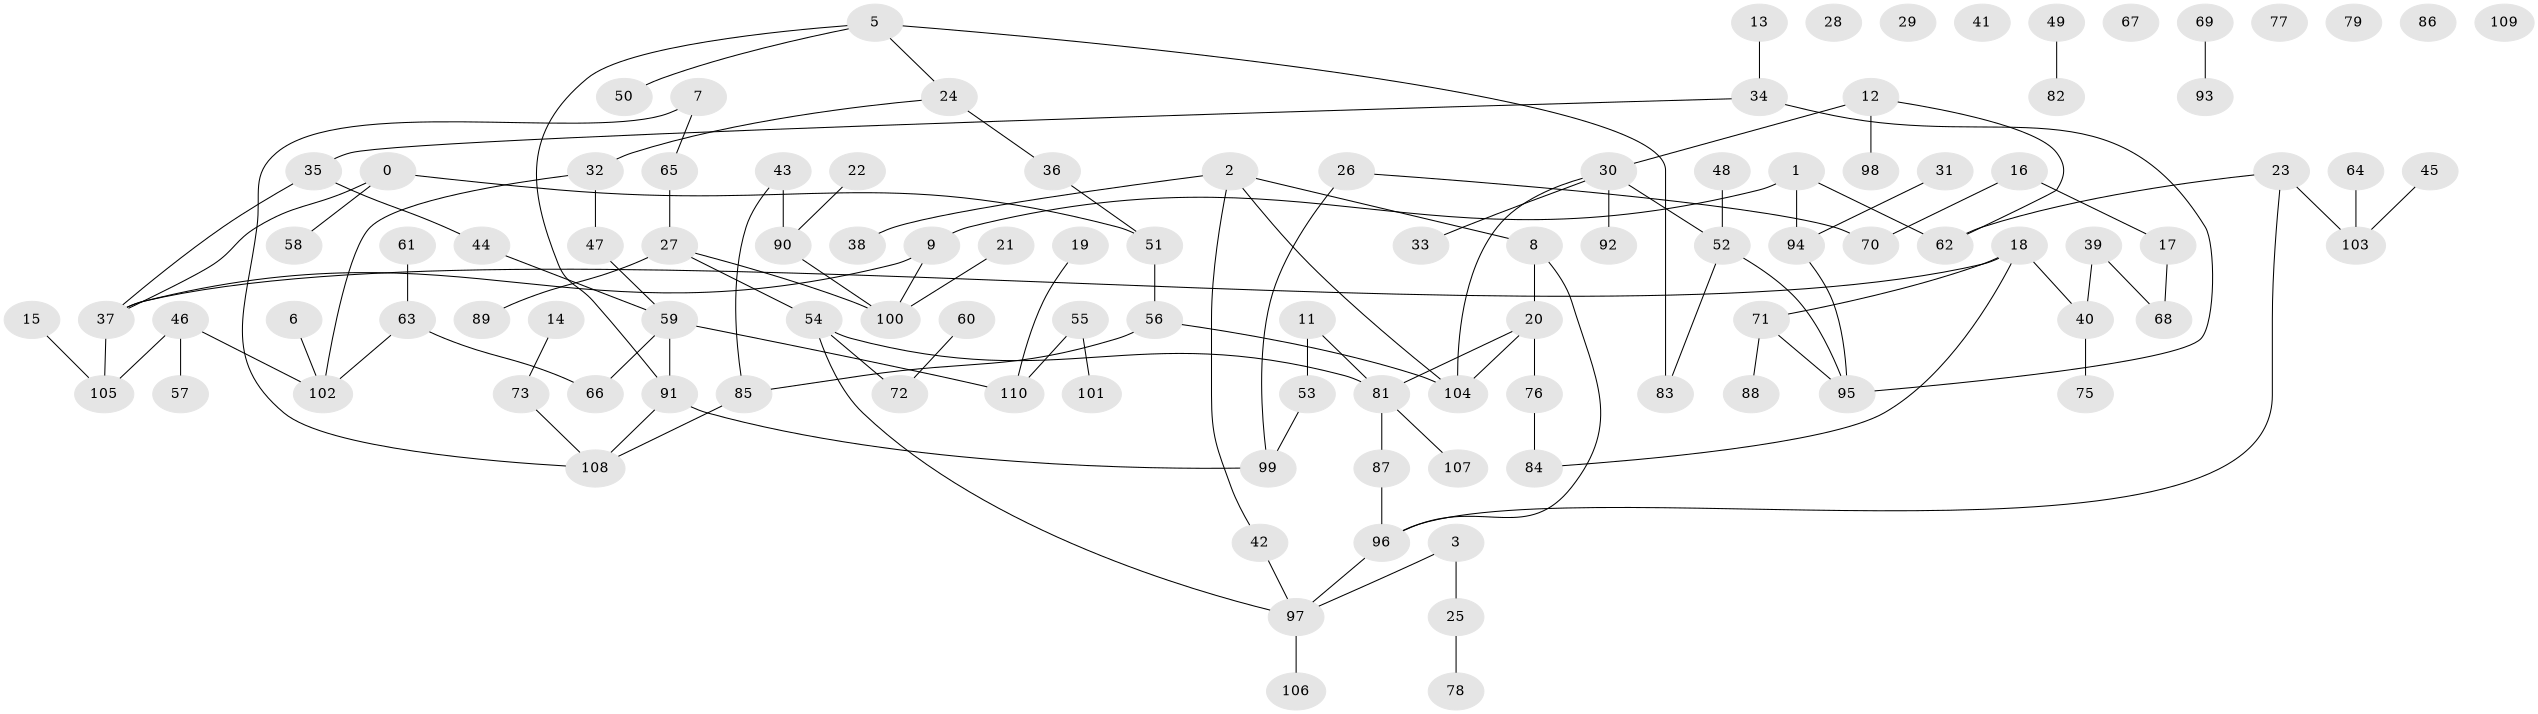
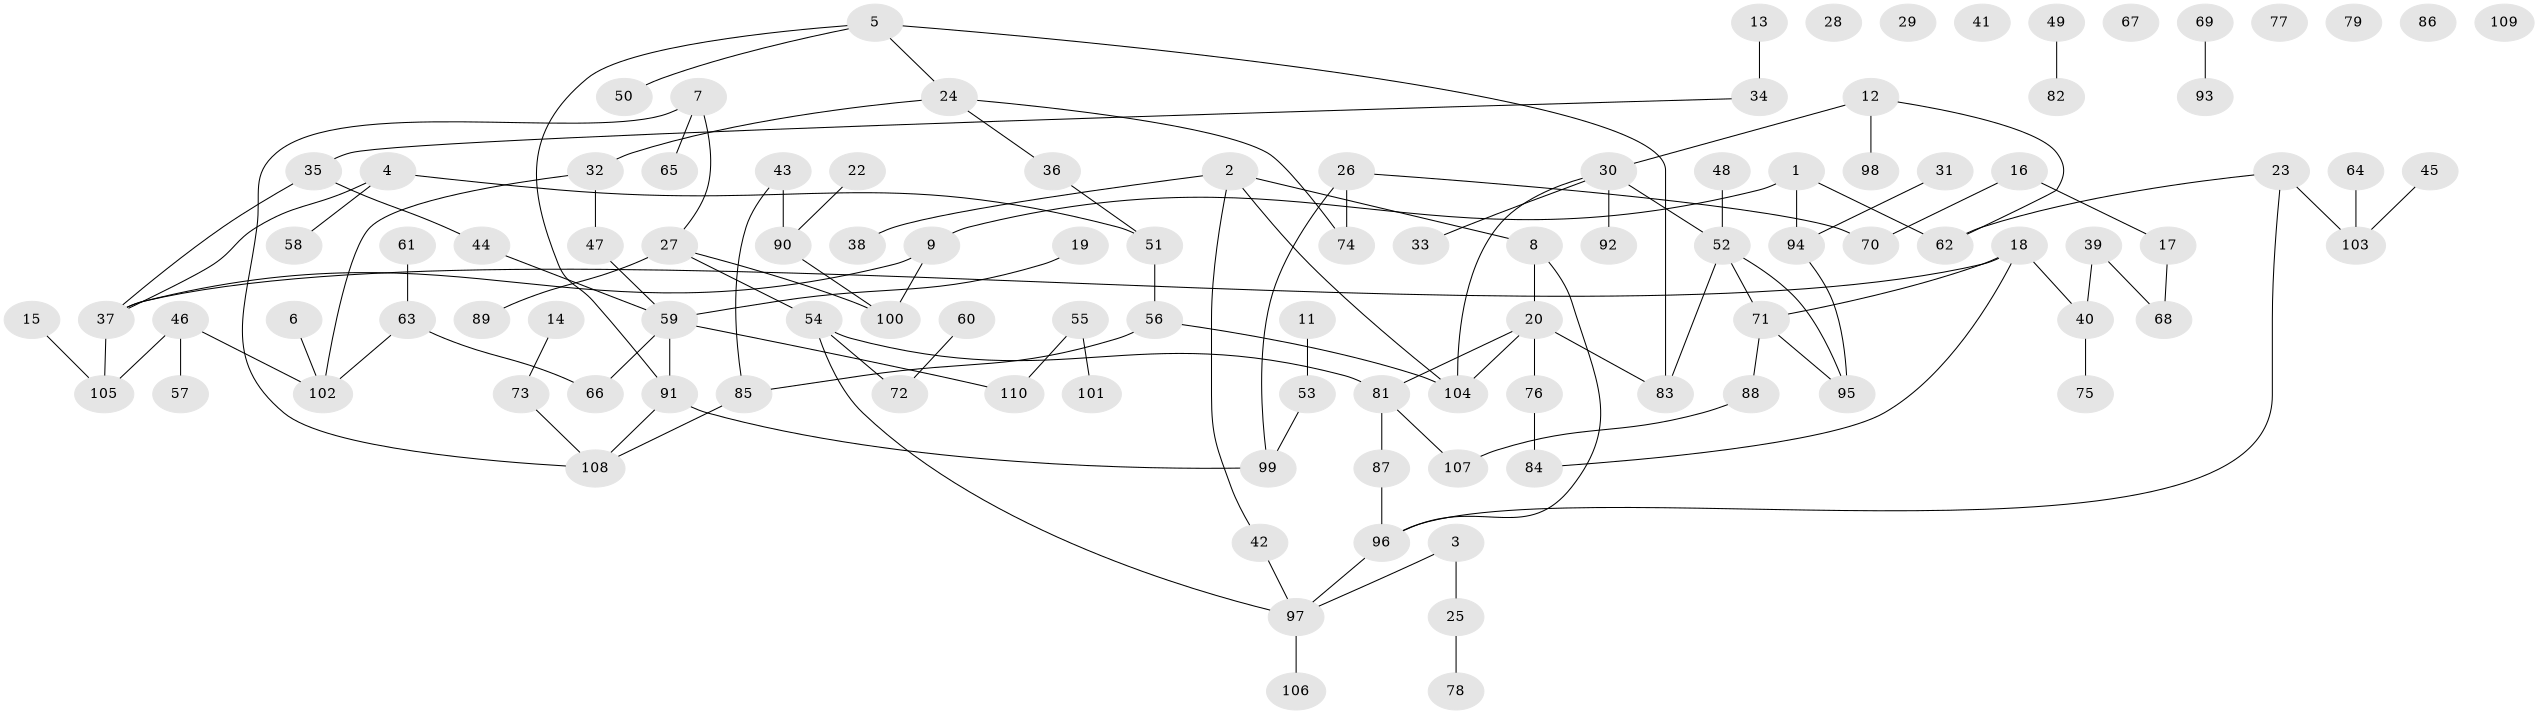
(388, 171) -> (388, 171)
(670, 209) -> (710, 175)
(2202, 222) -> none
(1006, 246) -> none
none -> (1347, 246)
none -> (1742, 283)
(1037, 316) -> (879, 291)
none -> (1600, 357)
(1351, 363) -> none
none -> (1610, 429)
